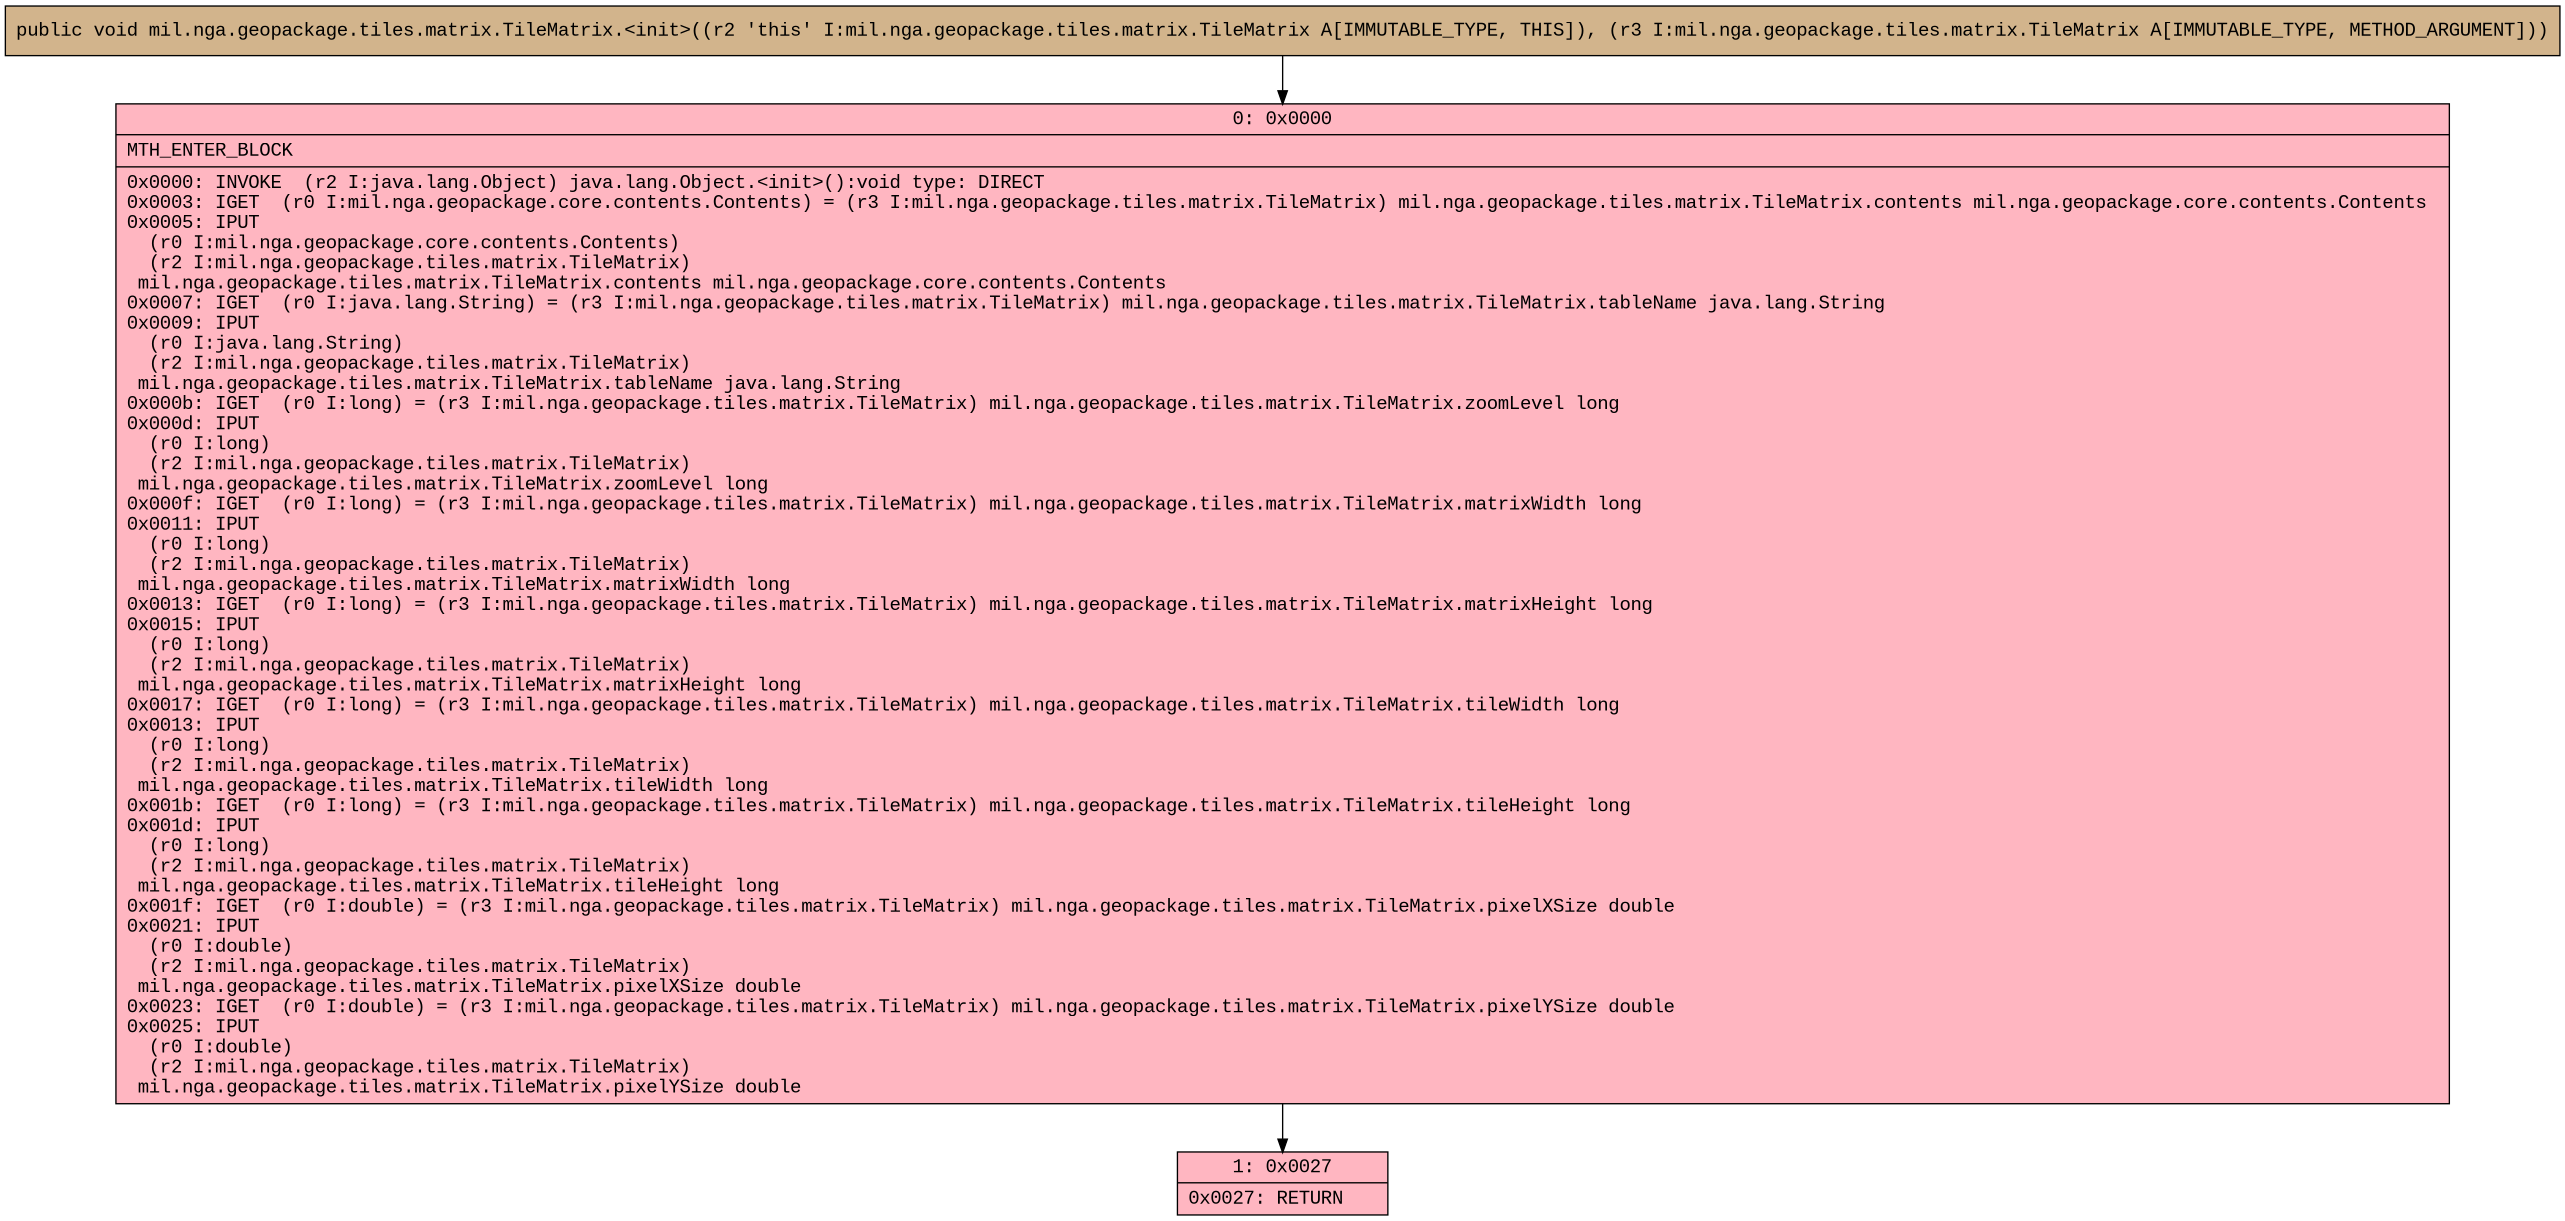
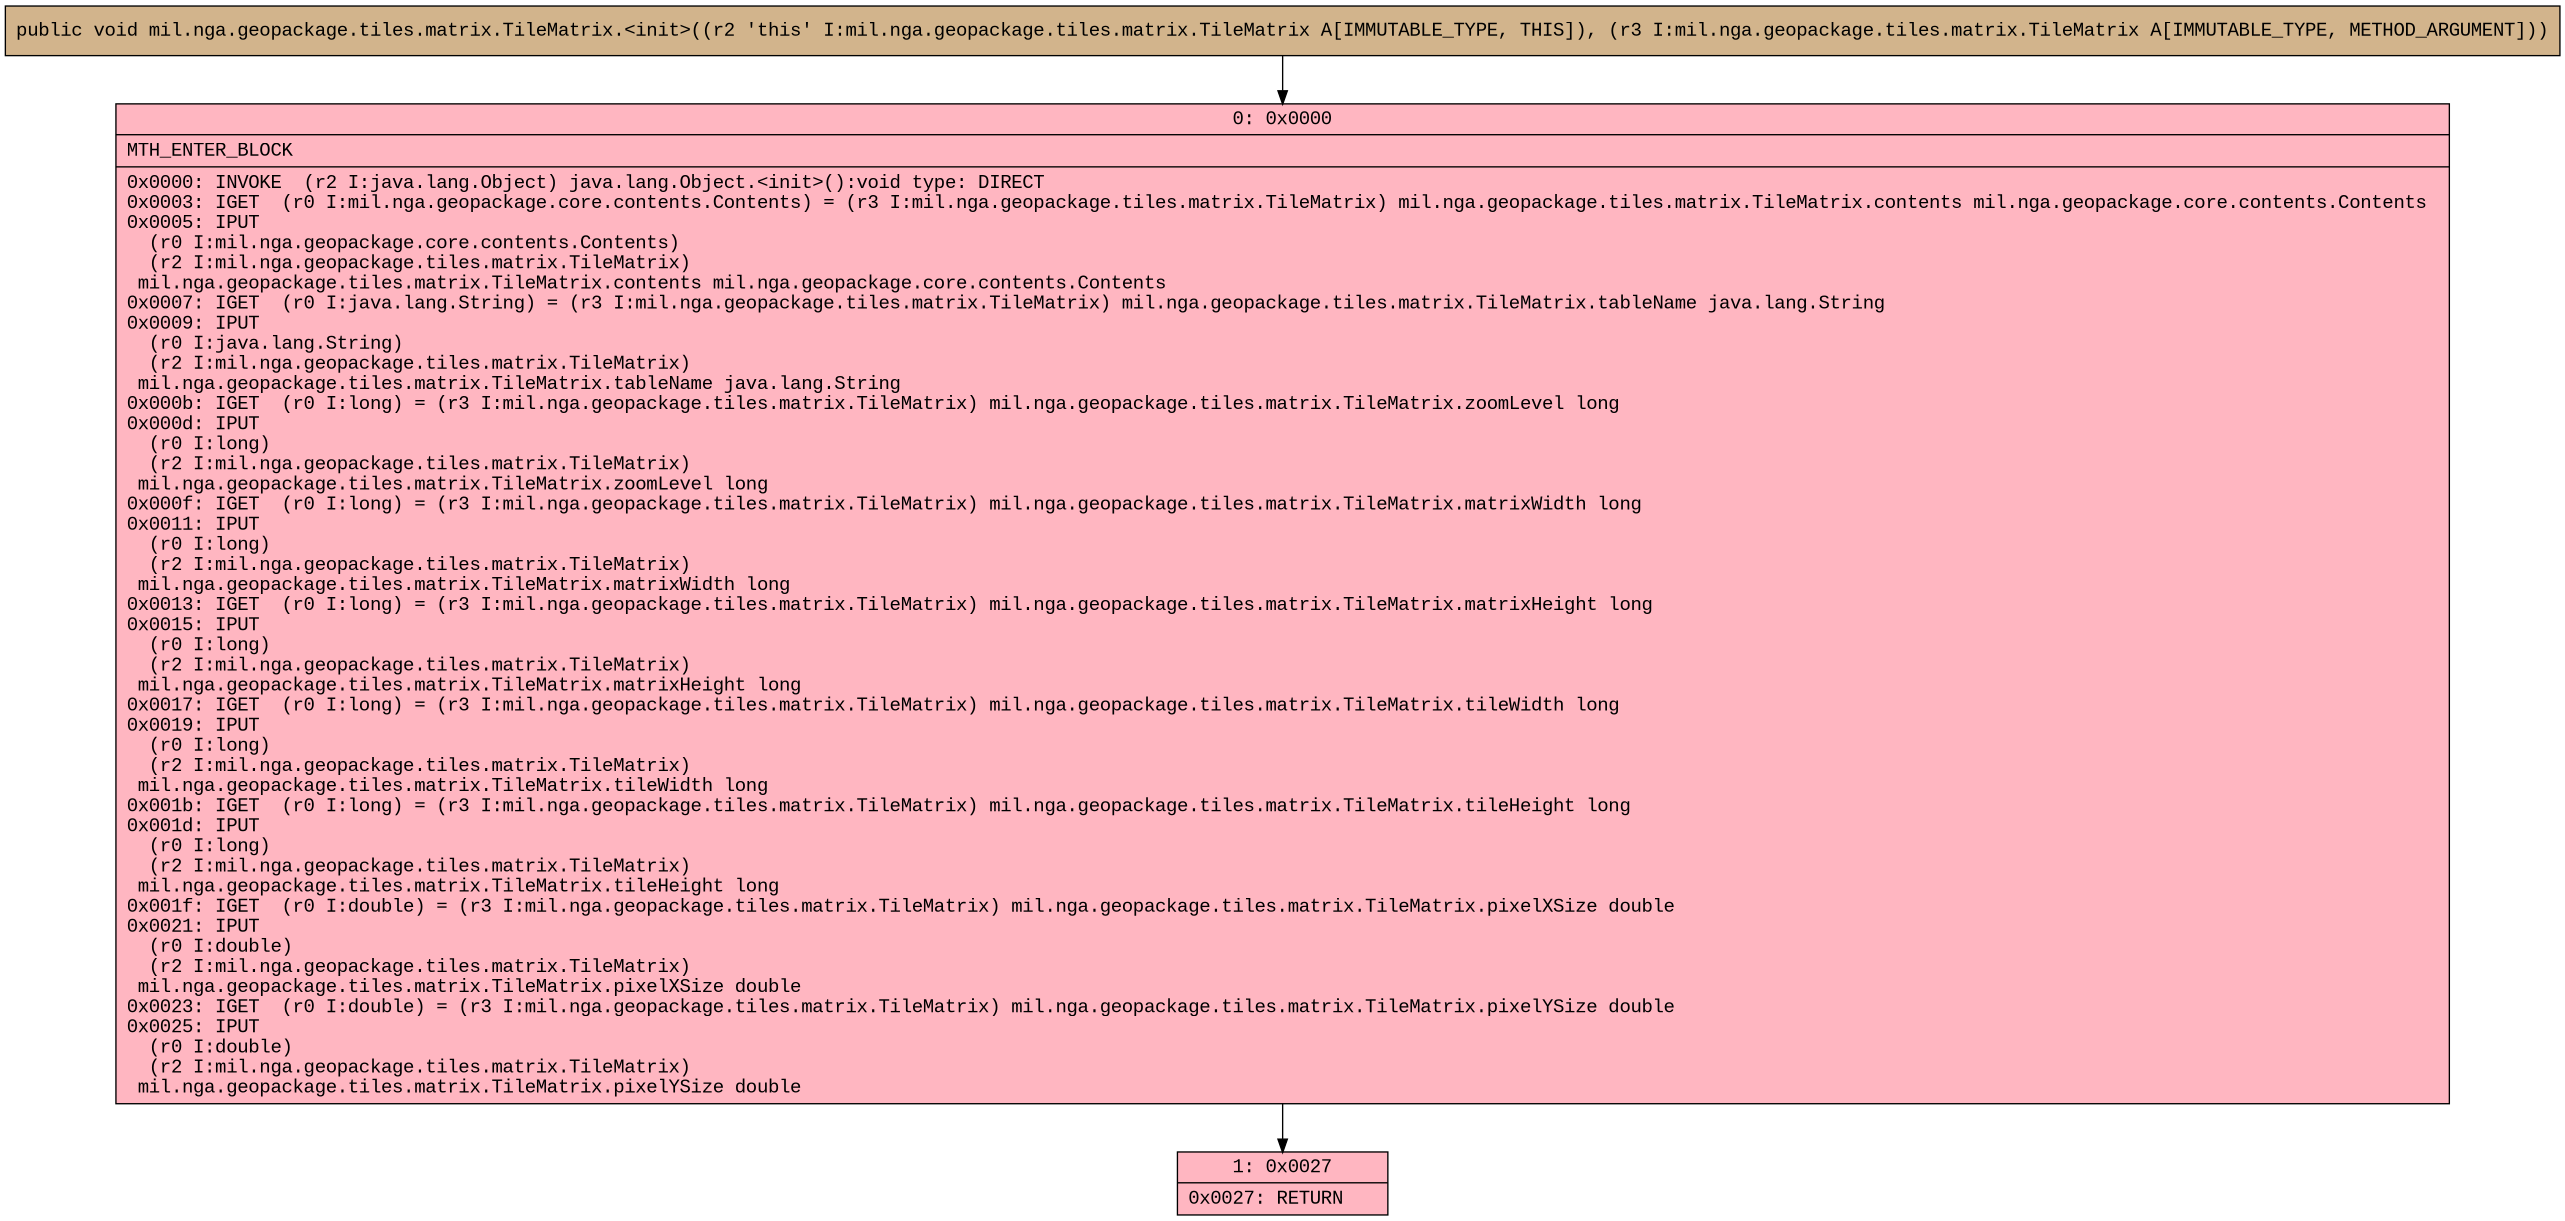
(204, 725) -> (204, 725)
